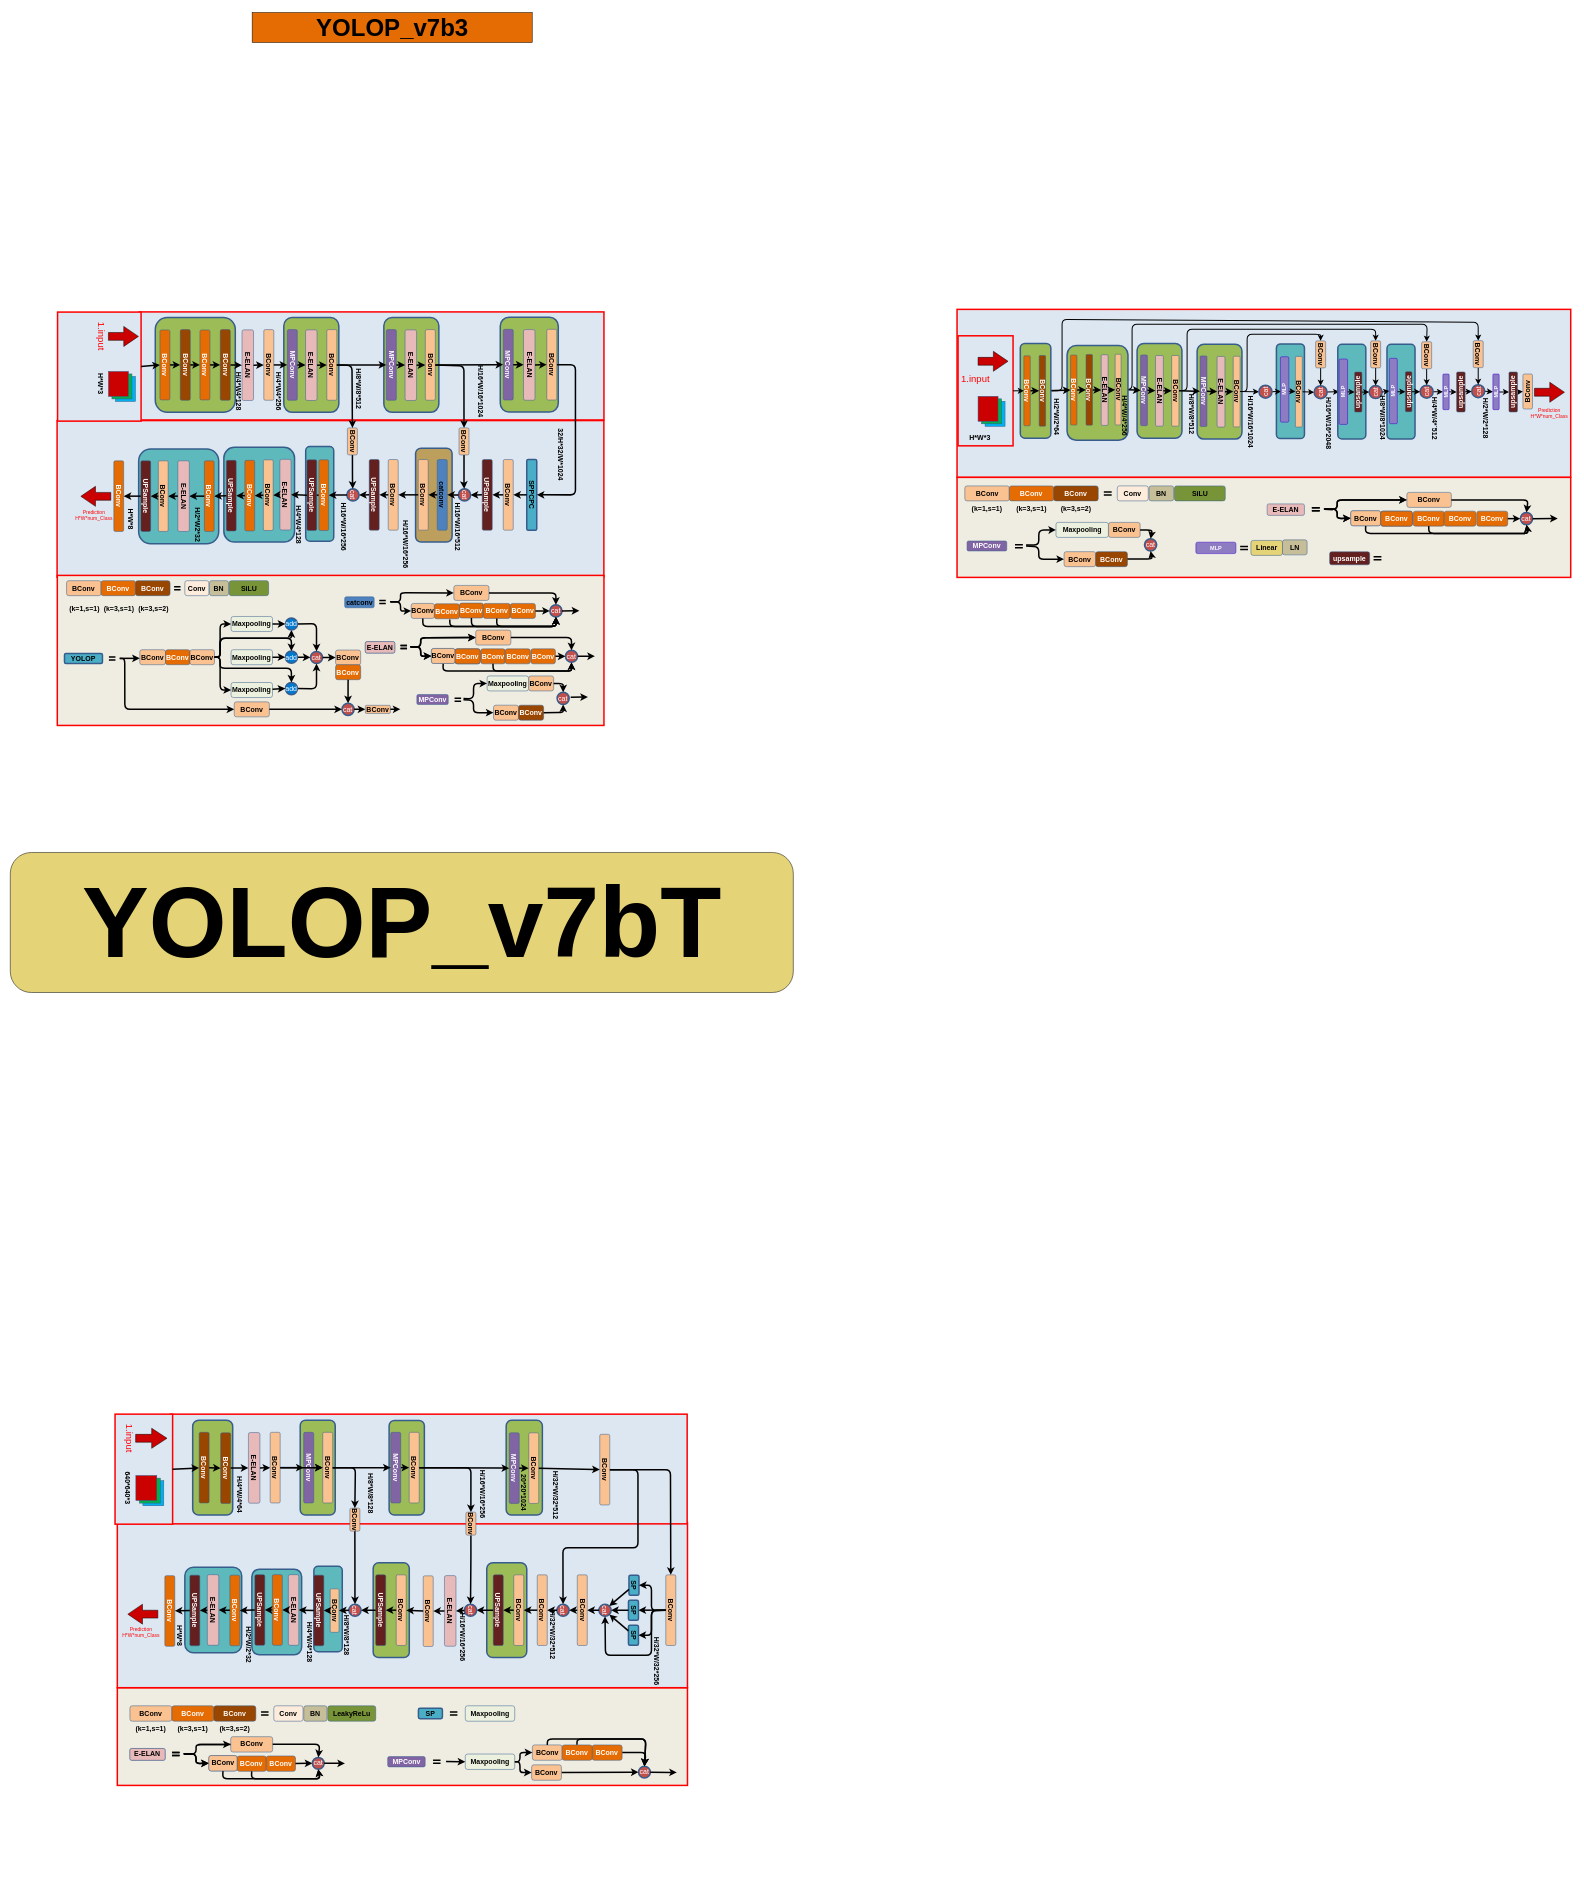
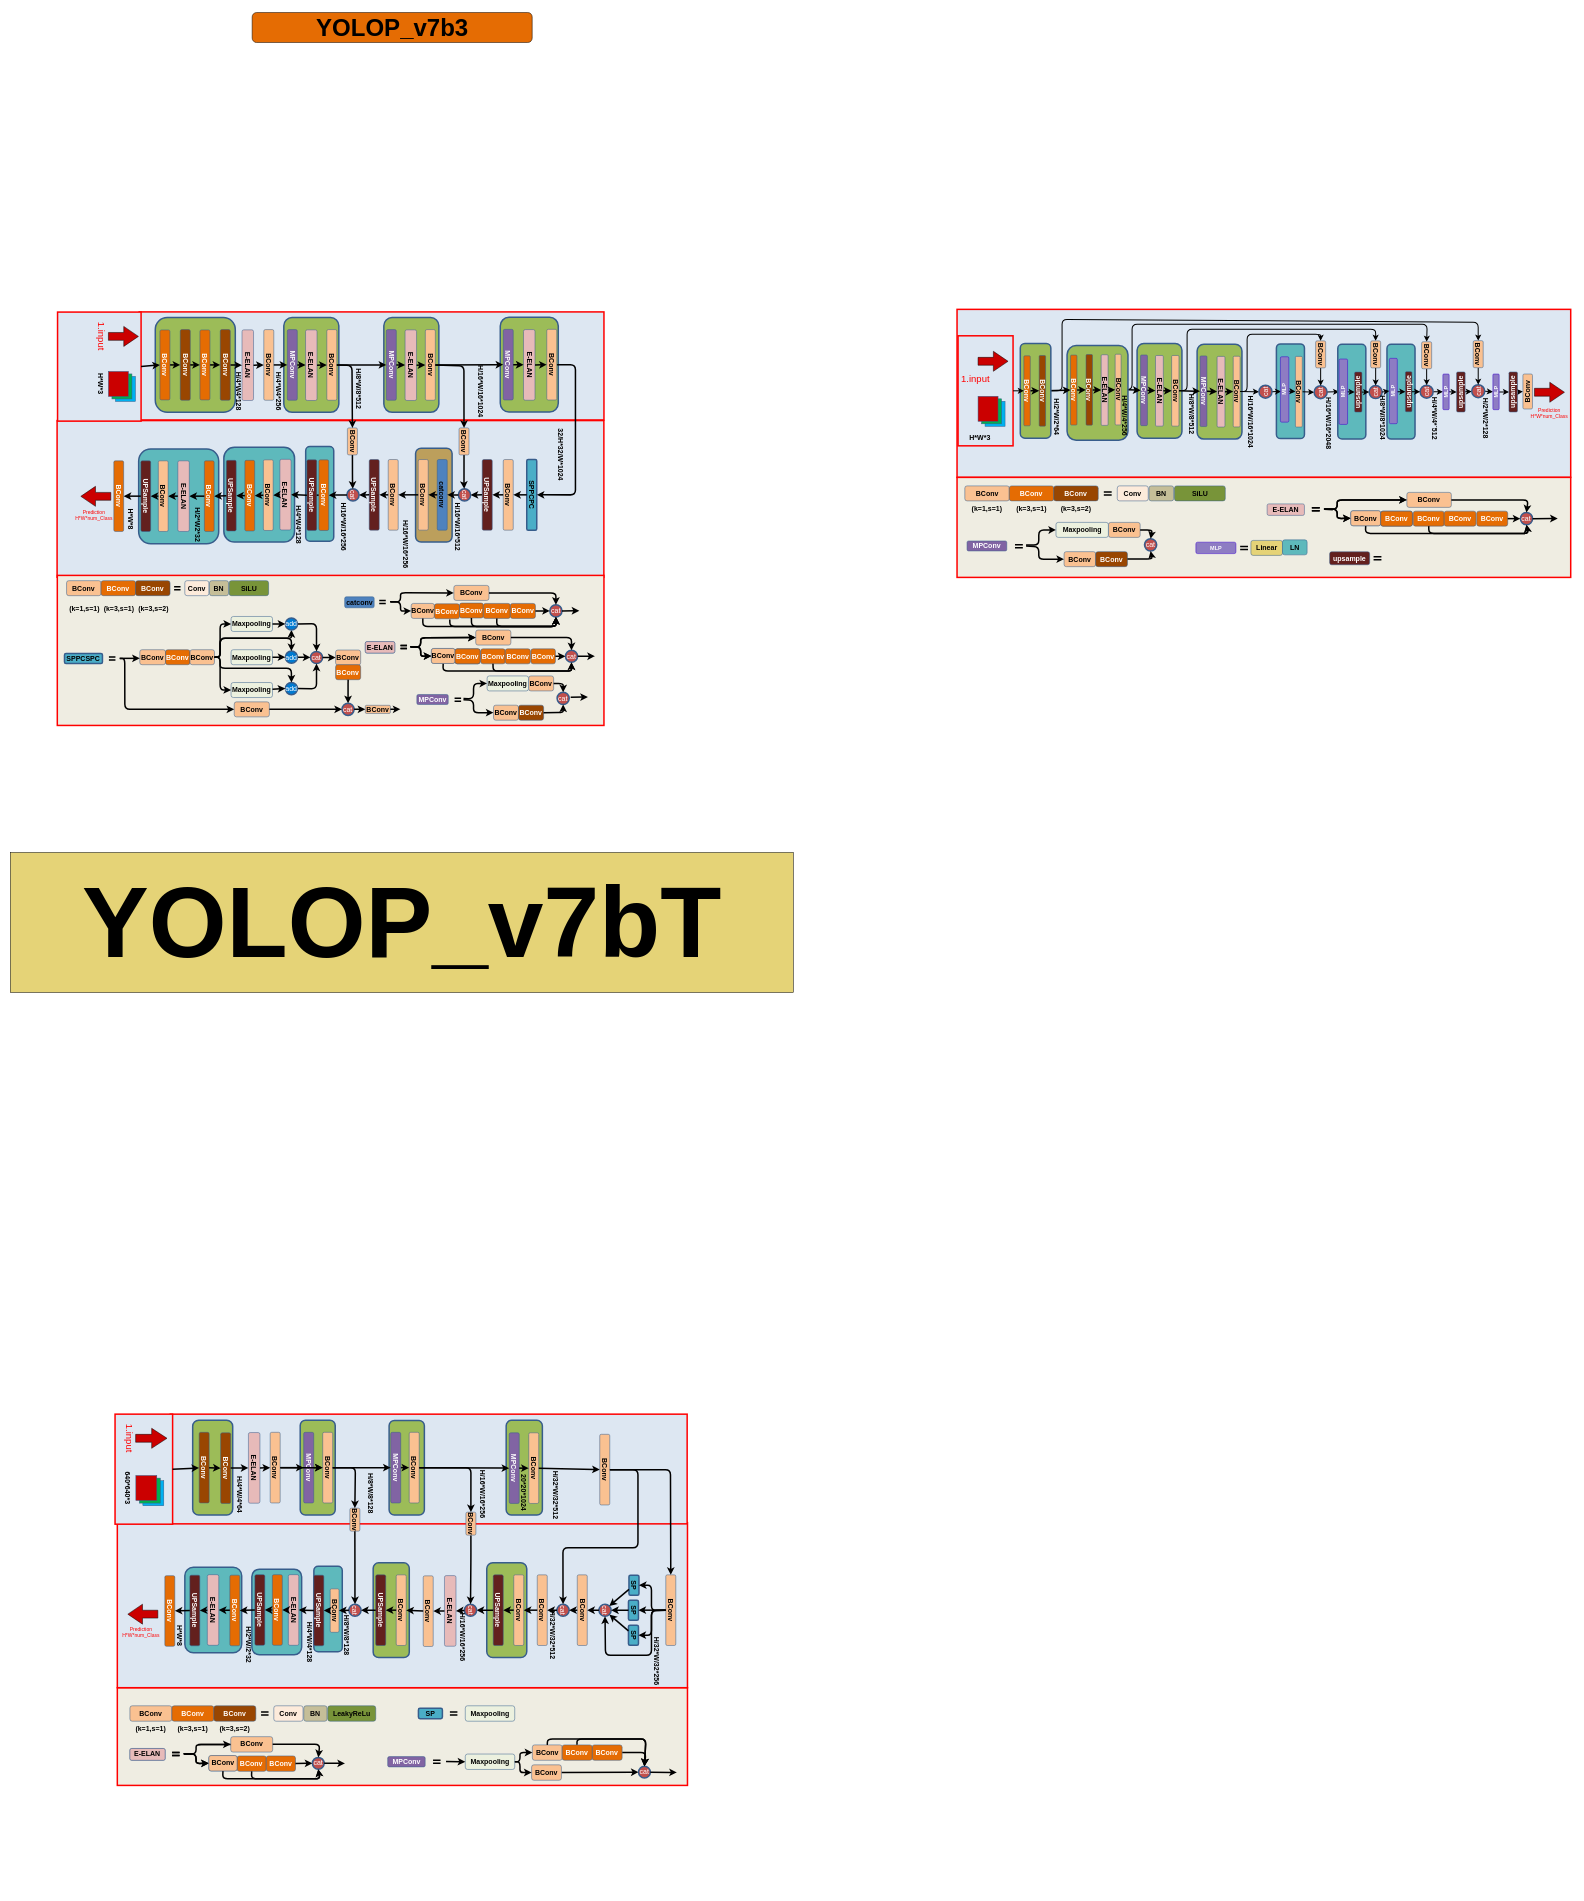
(392, 28) -> (392, 28)
(1294, 547) -> (1294, 547)
(83, 658) -> (83, 658)
(402, 922) -> (402, 922)
